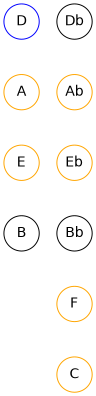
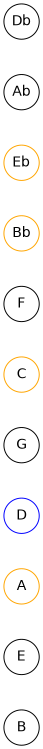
(75, 92) -> (22, 92)
(22, 163) -> (22, 657)
(75, 233) -> (22, 233)
(75, 304) -> (22, 304)
none -> (22, 445)
